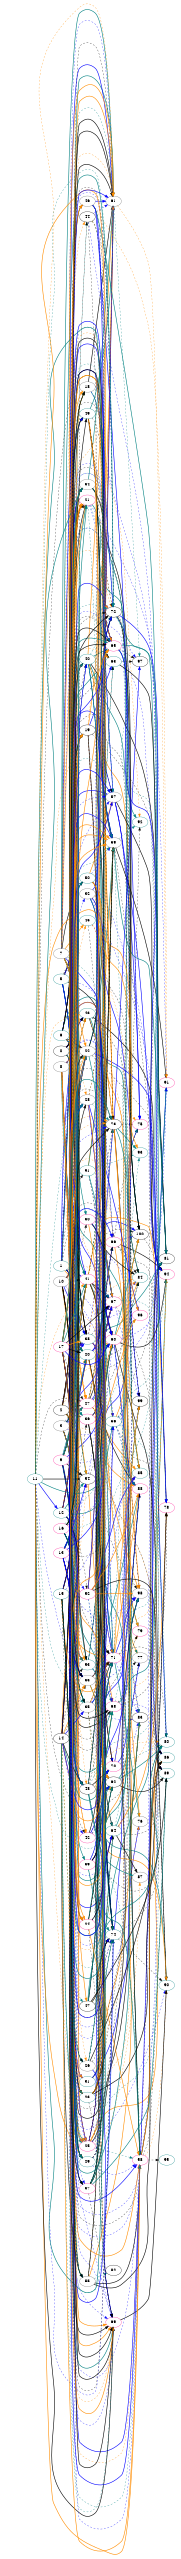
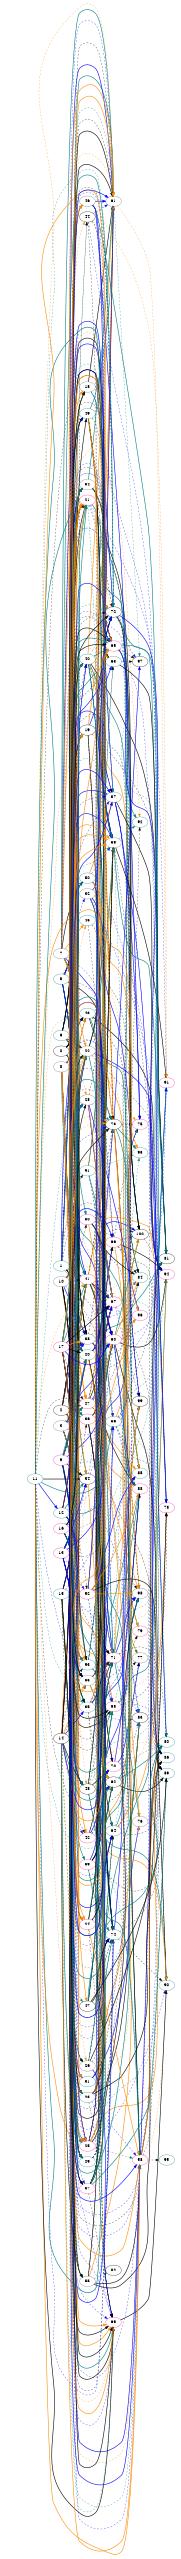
(72, 728) -> (72, 728)
(127, 1575) -> (127, 1575)
(75, 1595) -> (75, 1595)
(140, 1877) -> none
(113, 2174) -> (113, 2127)
